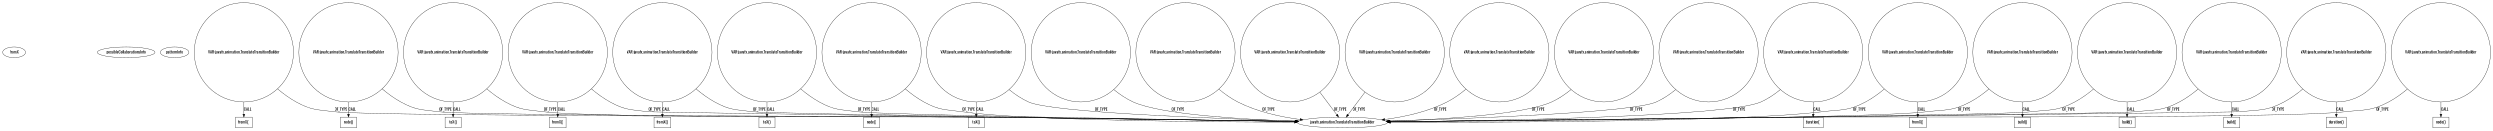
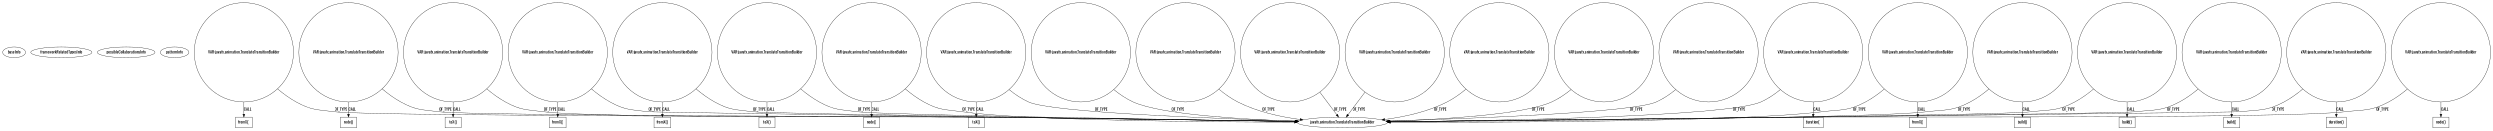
(14, 52) -> (14, 52)
none -> (61, 52)
